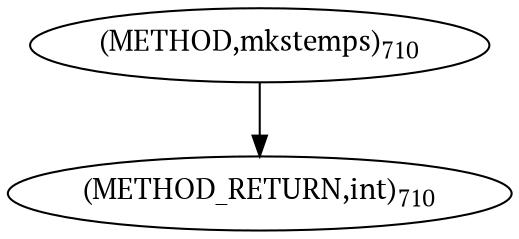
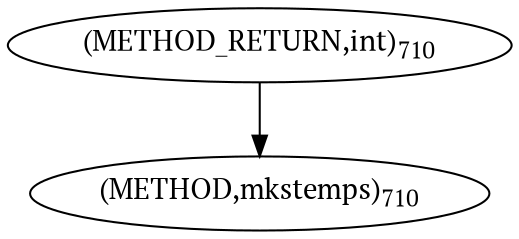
(260, 109) -> (260, 109)
